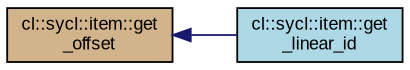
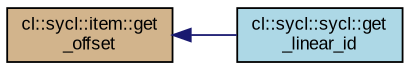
(320, 35) -> (320, 35)
